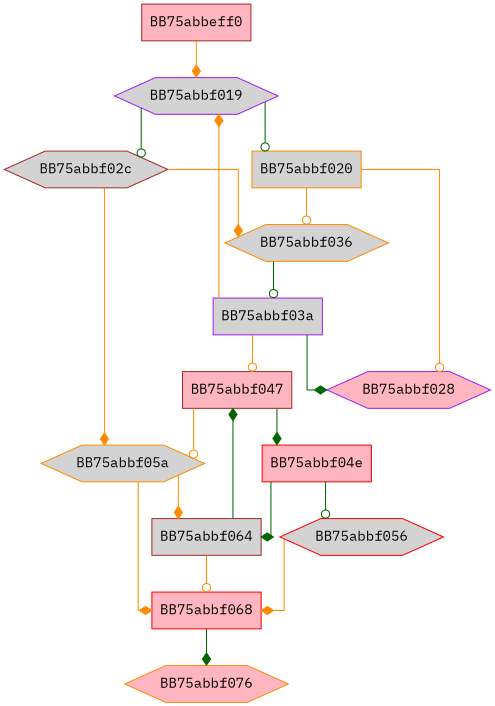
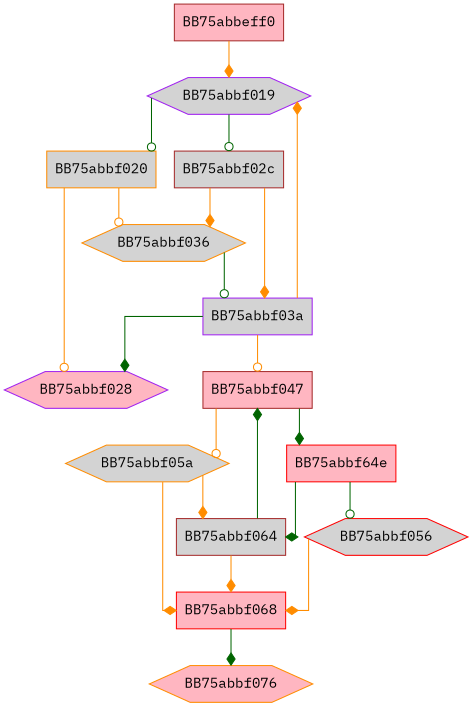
(86, 169) -> (229, 169)
(104, 310) -> (265, 237)
(317, 463) -> (341, 463)
(207, 570) -> (231, 567)
